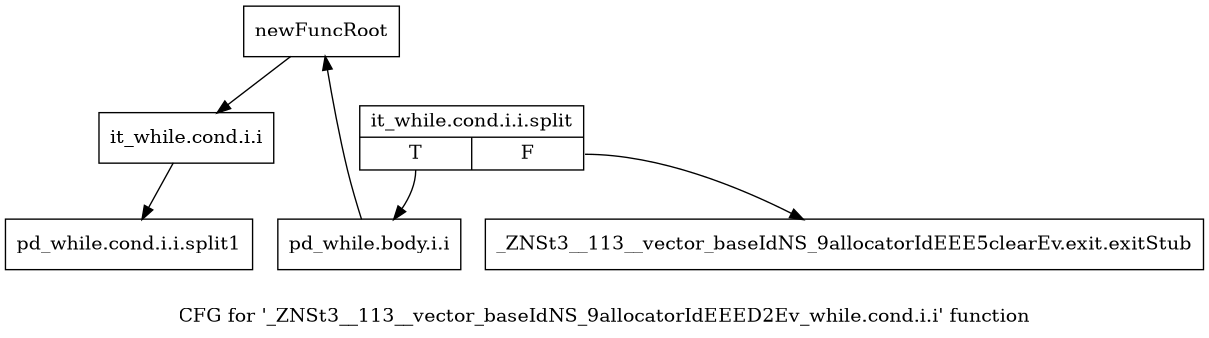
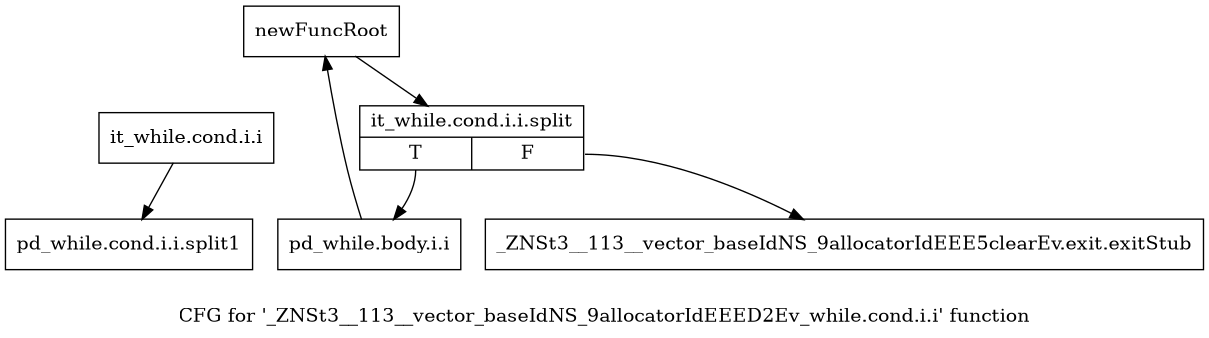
(259, 81) -> (386, 77)
